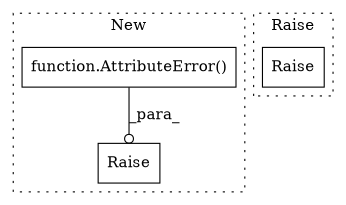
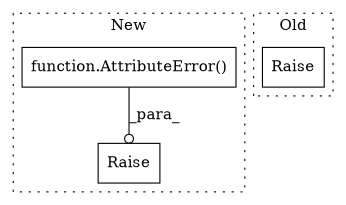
(293, 26) -> (293, 26)
